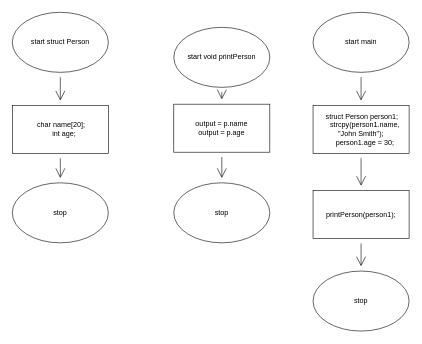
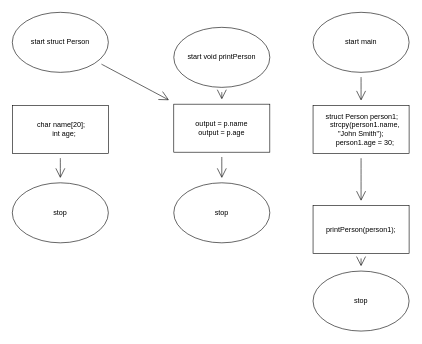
(60, 88) -> (135, 82)
(361, 215) -> (361, 230)
